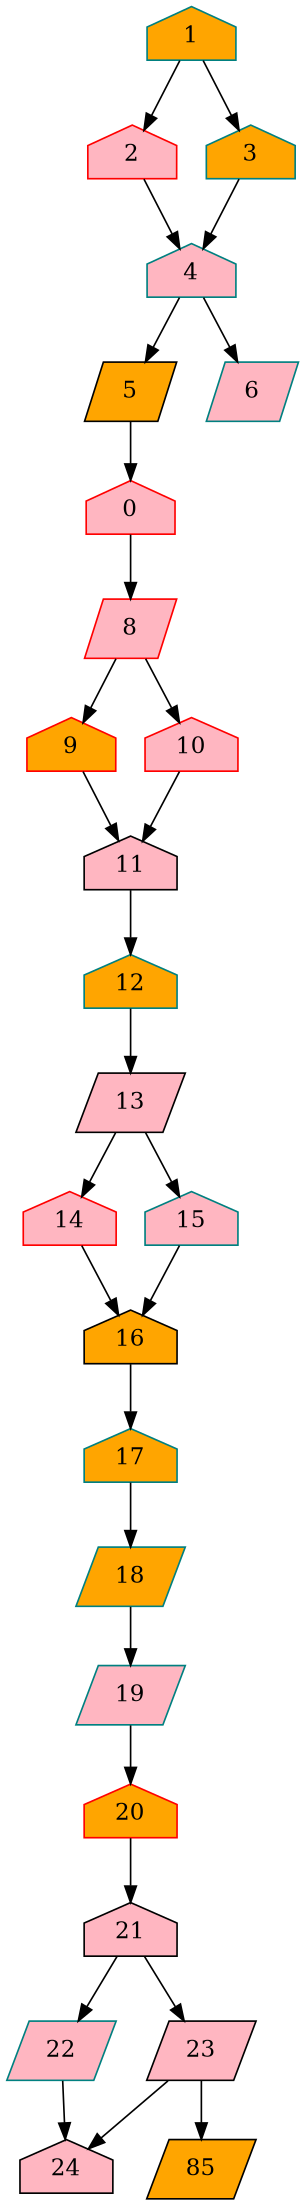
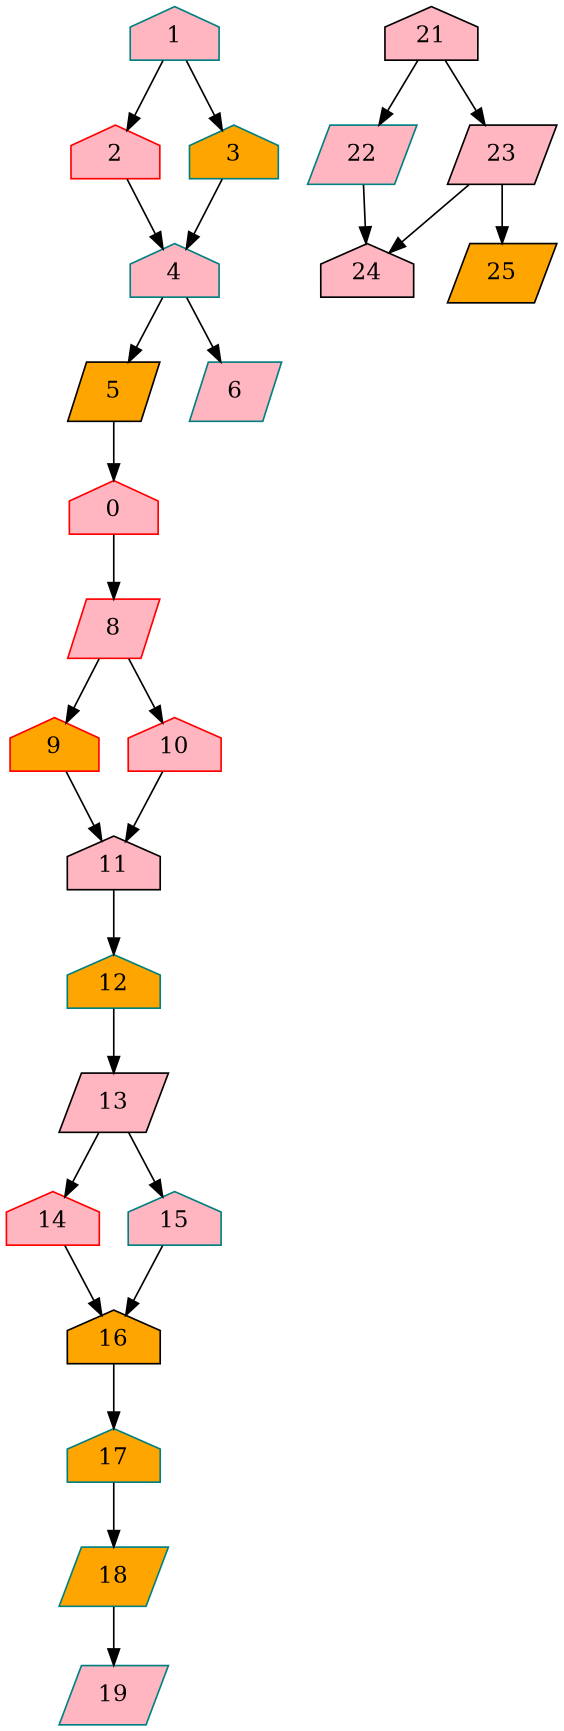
(191, 36) -> (175, 36)
(131, 1814) -> none
(201, 2169) -> (502, 273)
